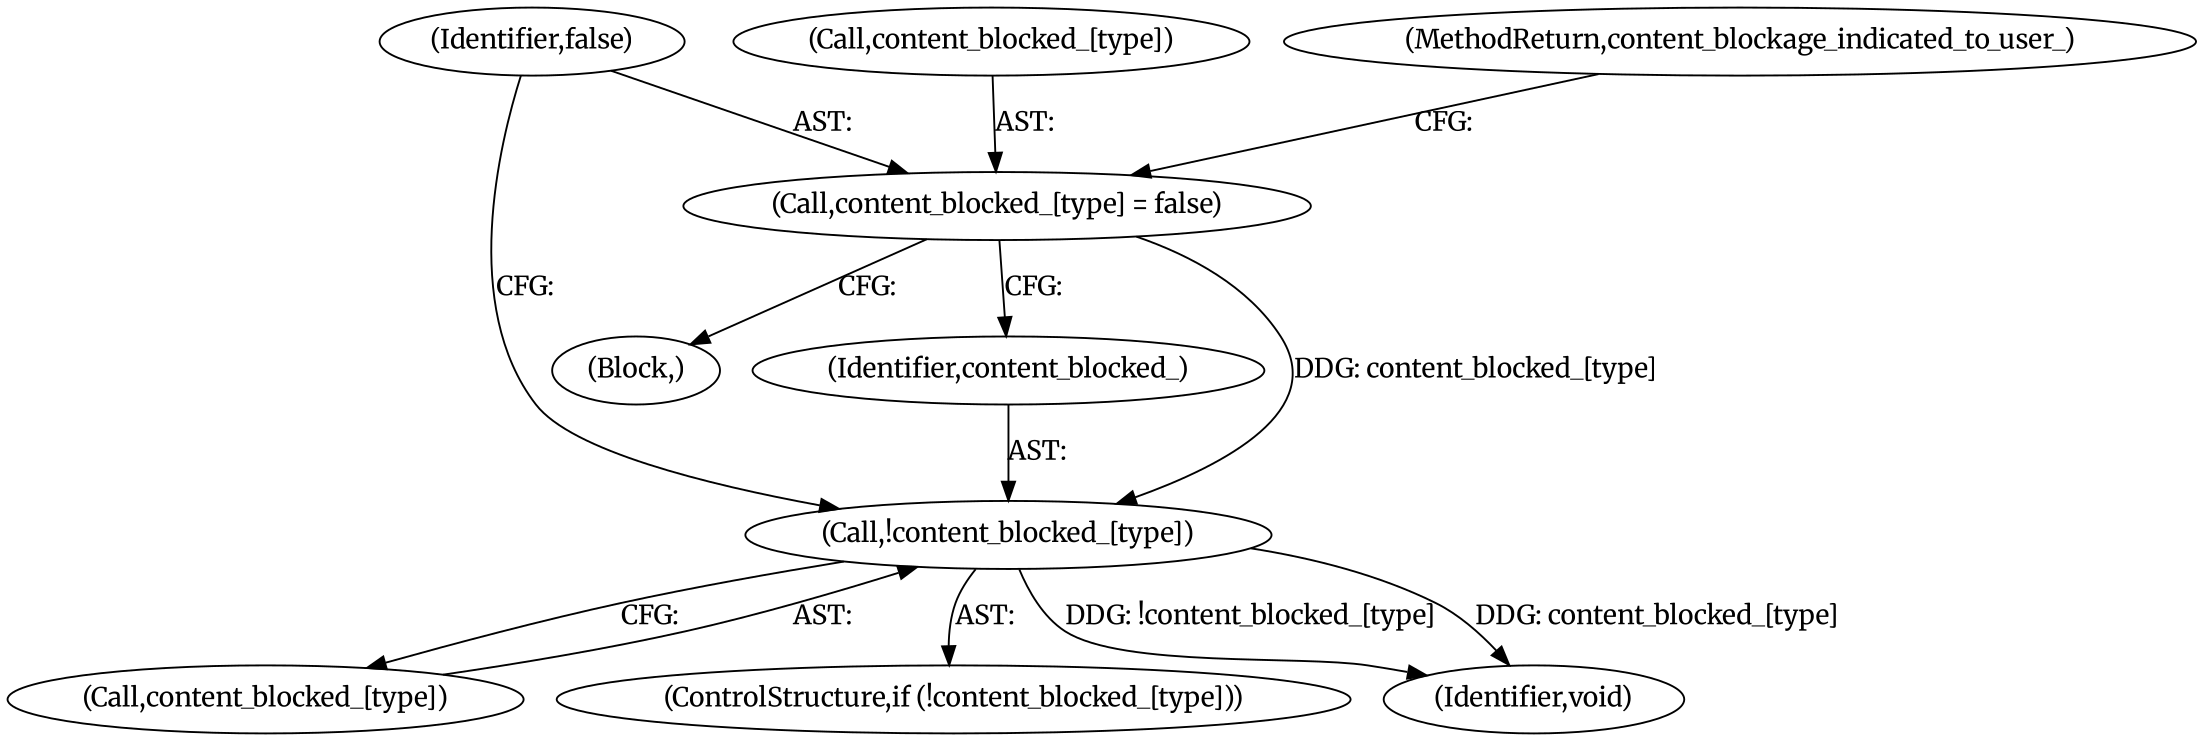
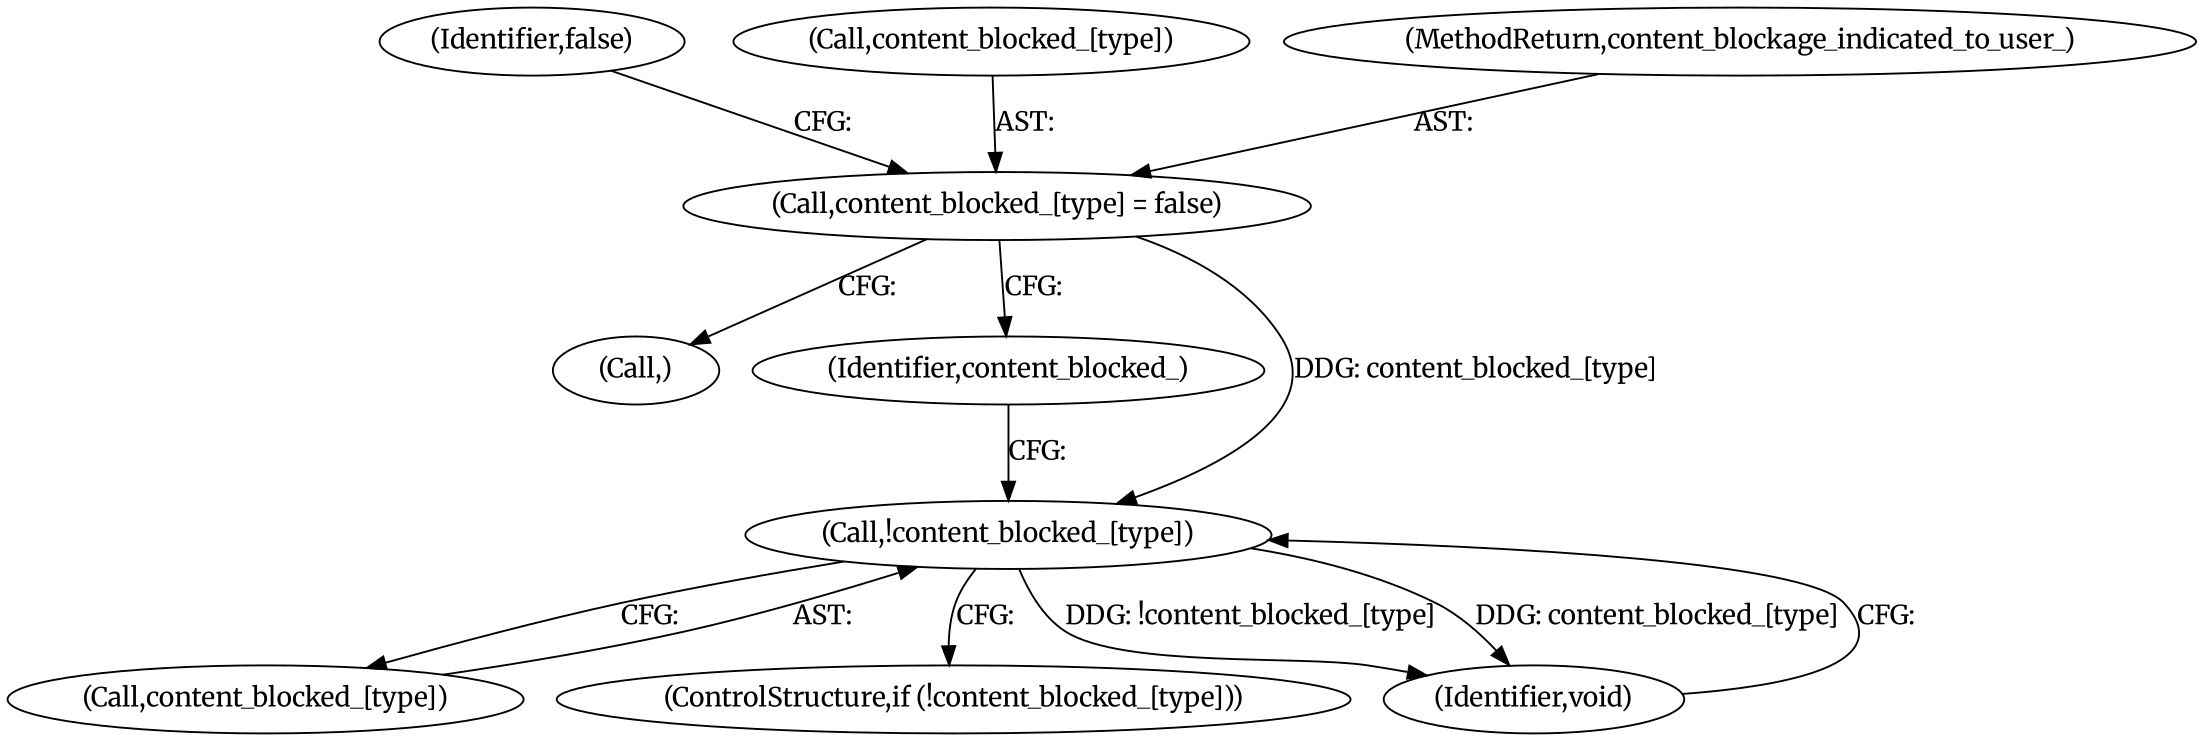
(826, 124) -> (826, 124)
(1447, 124) -> (1447, 124)
(636, 370) -> (636, 370)
(527, 389) -> (1684, 564)
(1041, 453) -> (1041, 453)
(989, 617) -> (989, 617)
